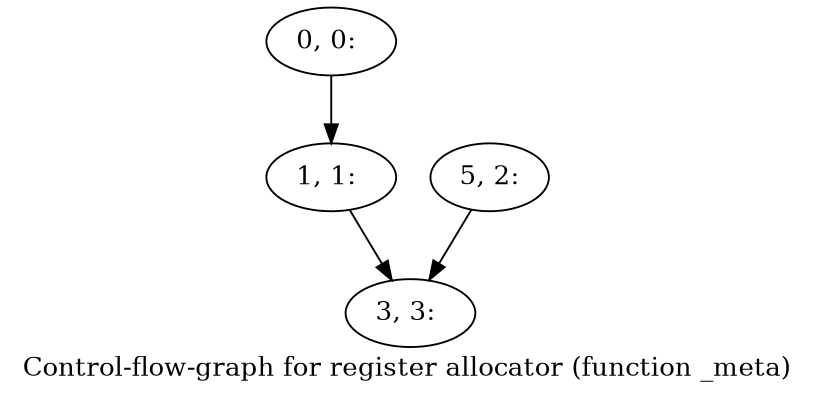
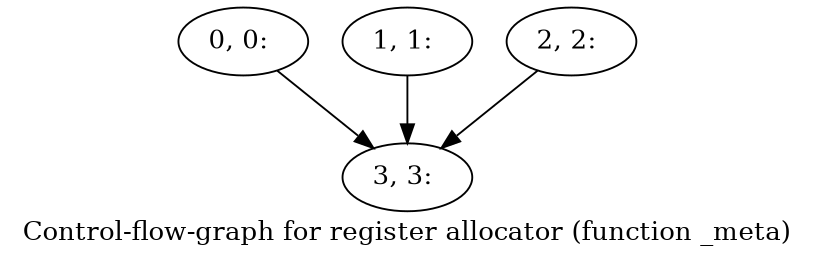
(331, 100) -> (318, 103)
(490, 177) -> (571, 41)
